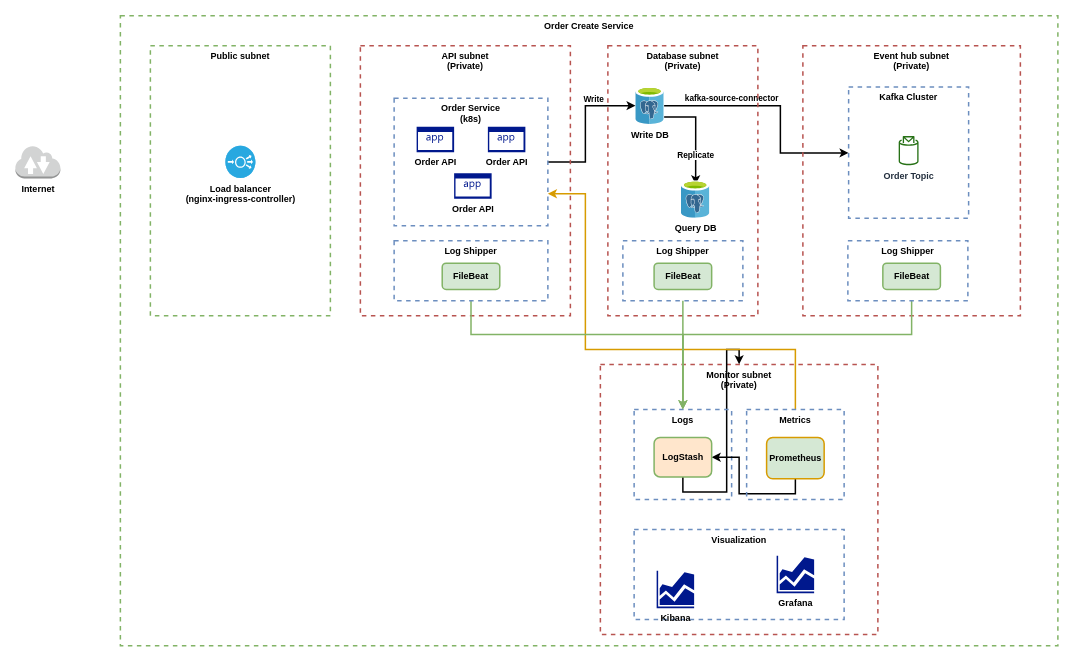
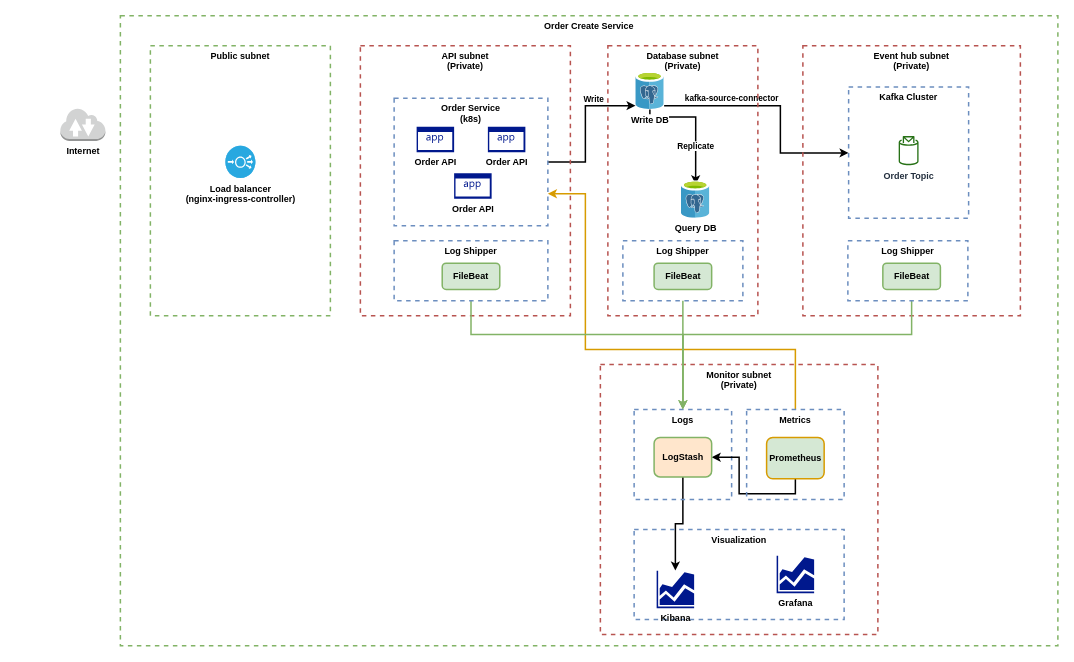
(650, 105) -> (650, 90)
(38, 162) -> (83, 124)
(727, 444) -> (676, 524)
